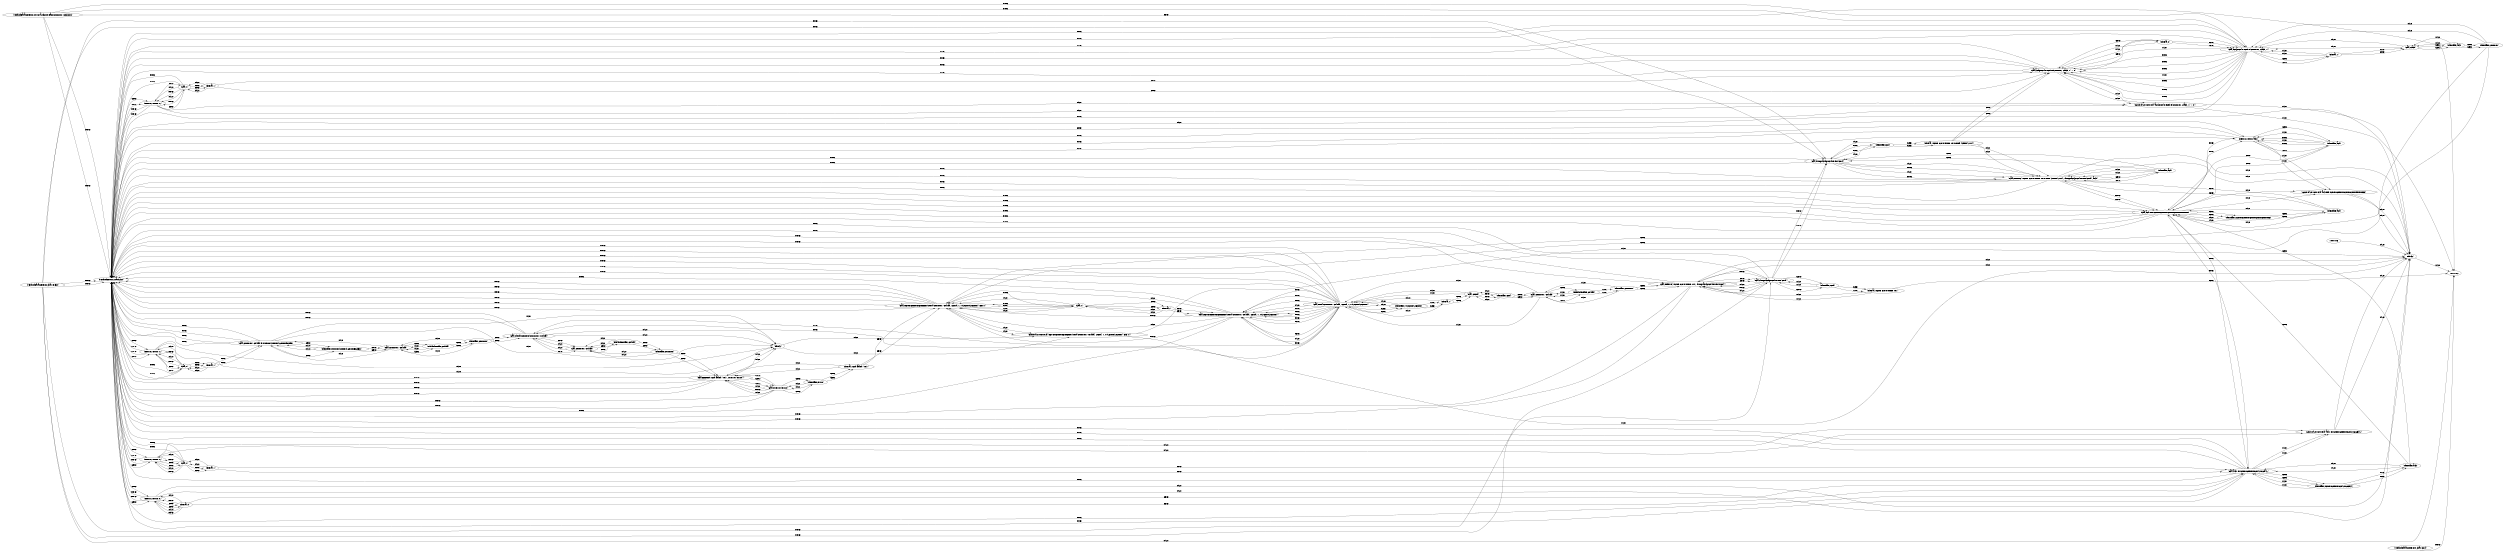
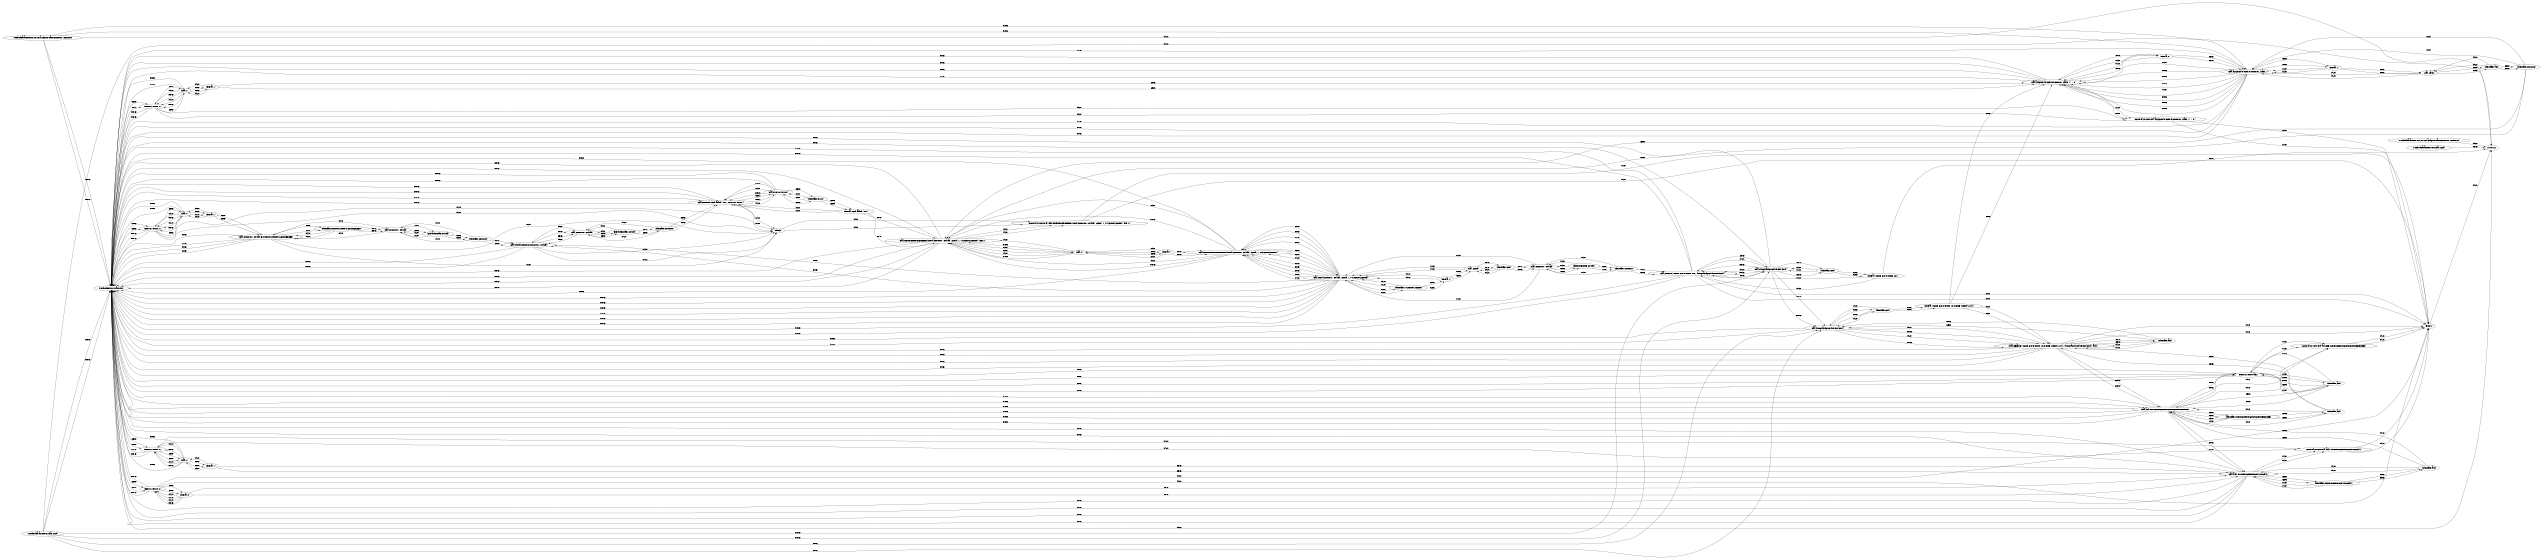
(1166, 15) -> (1166, 37)
none -> (2429, 140)
(2334, 241) -> none
(43, 285) -> (43, 534)
